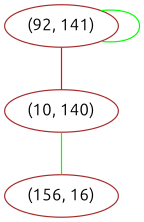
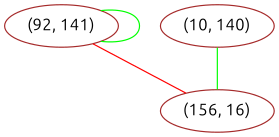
(62, 69) -> (139, 68)
